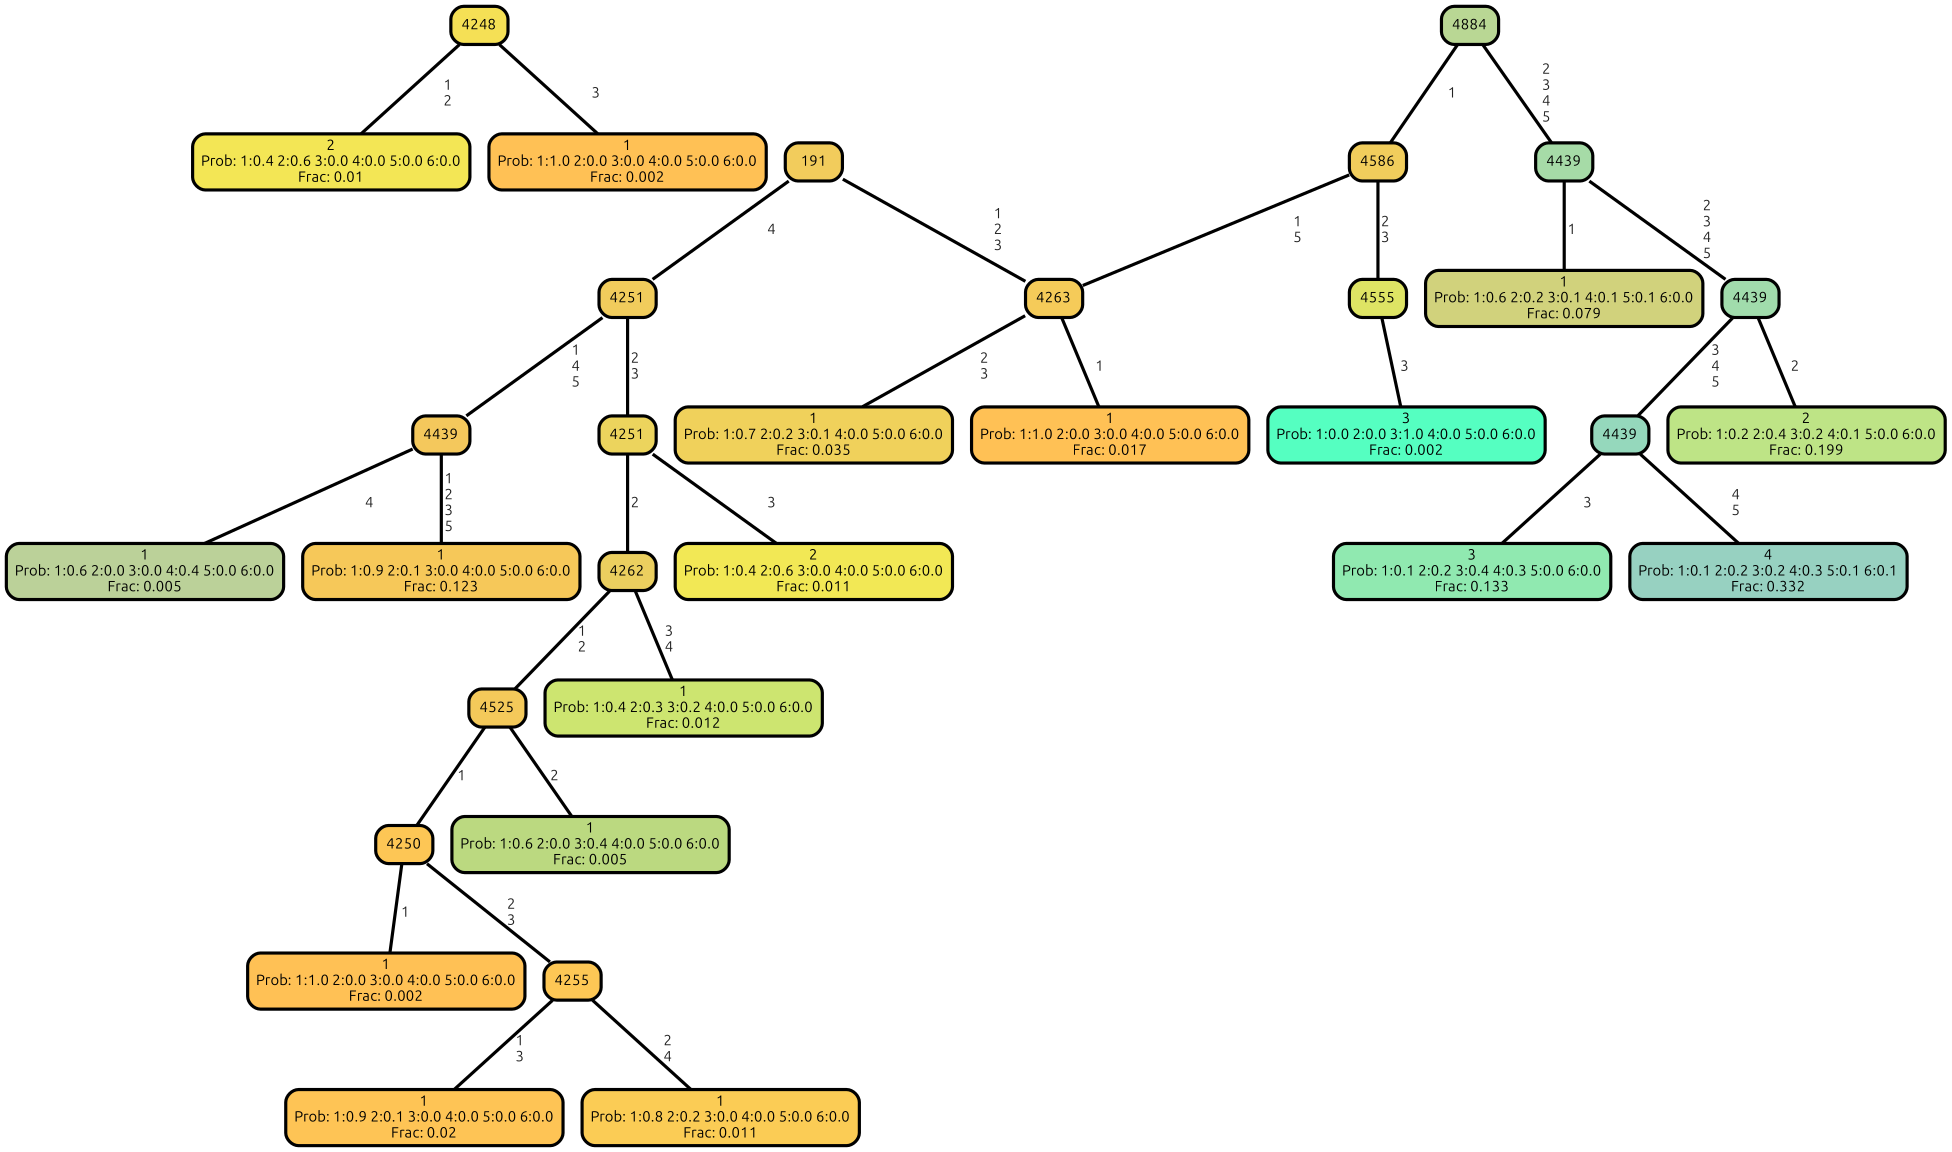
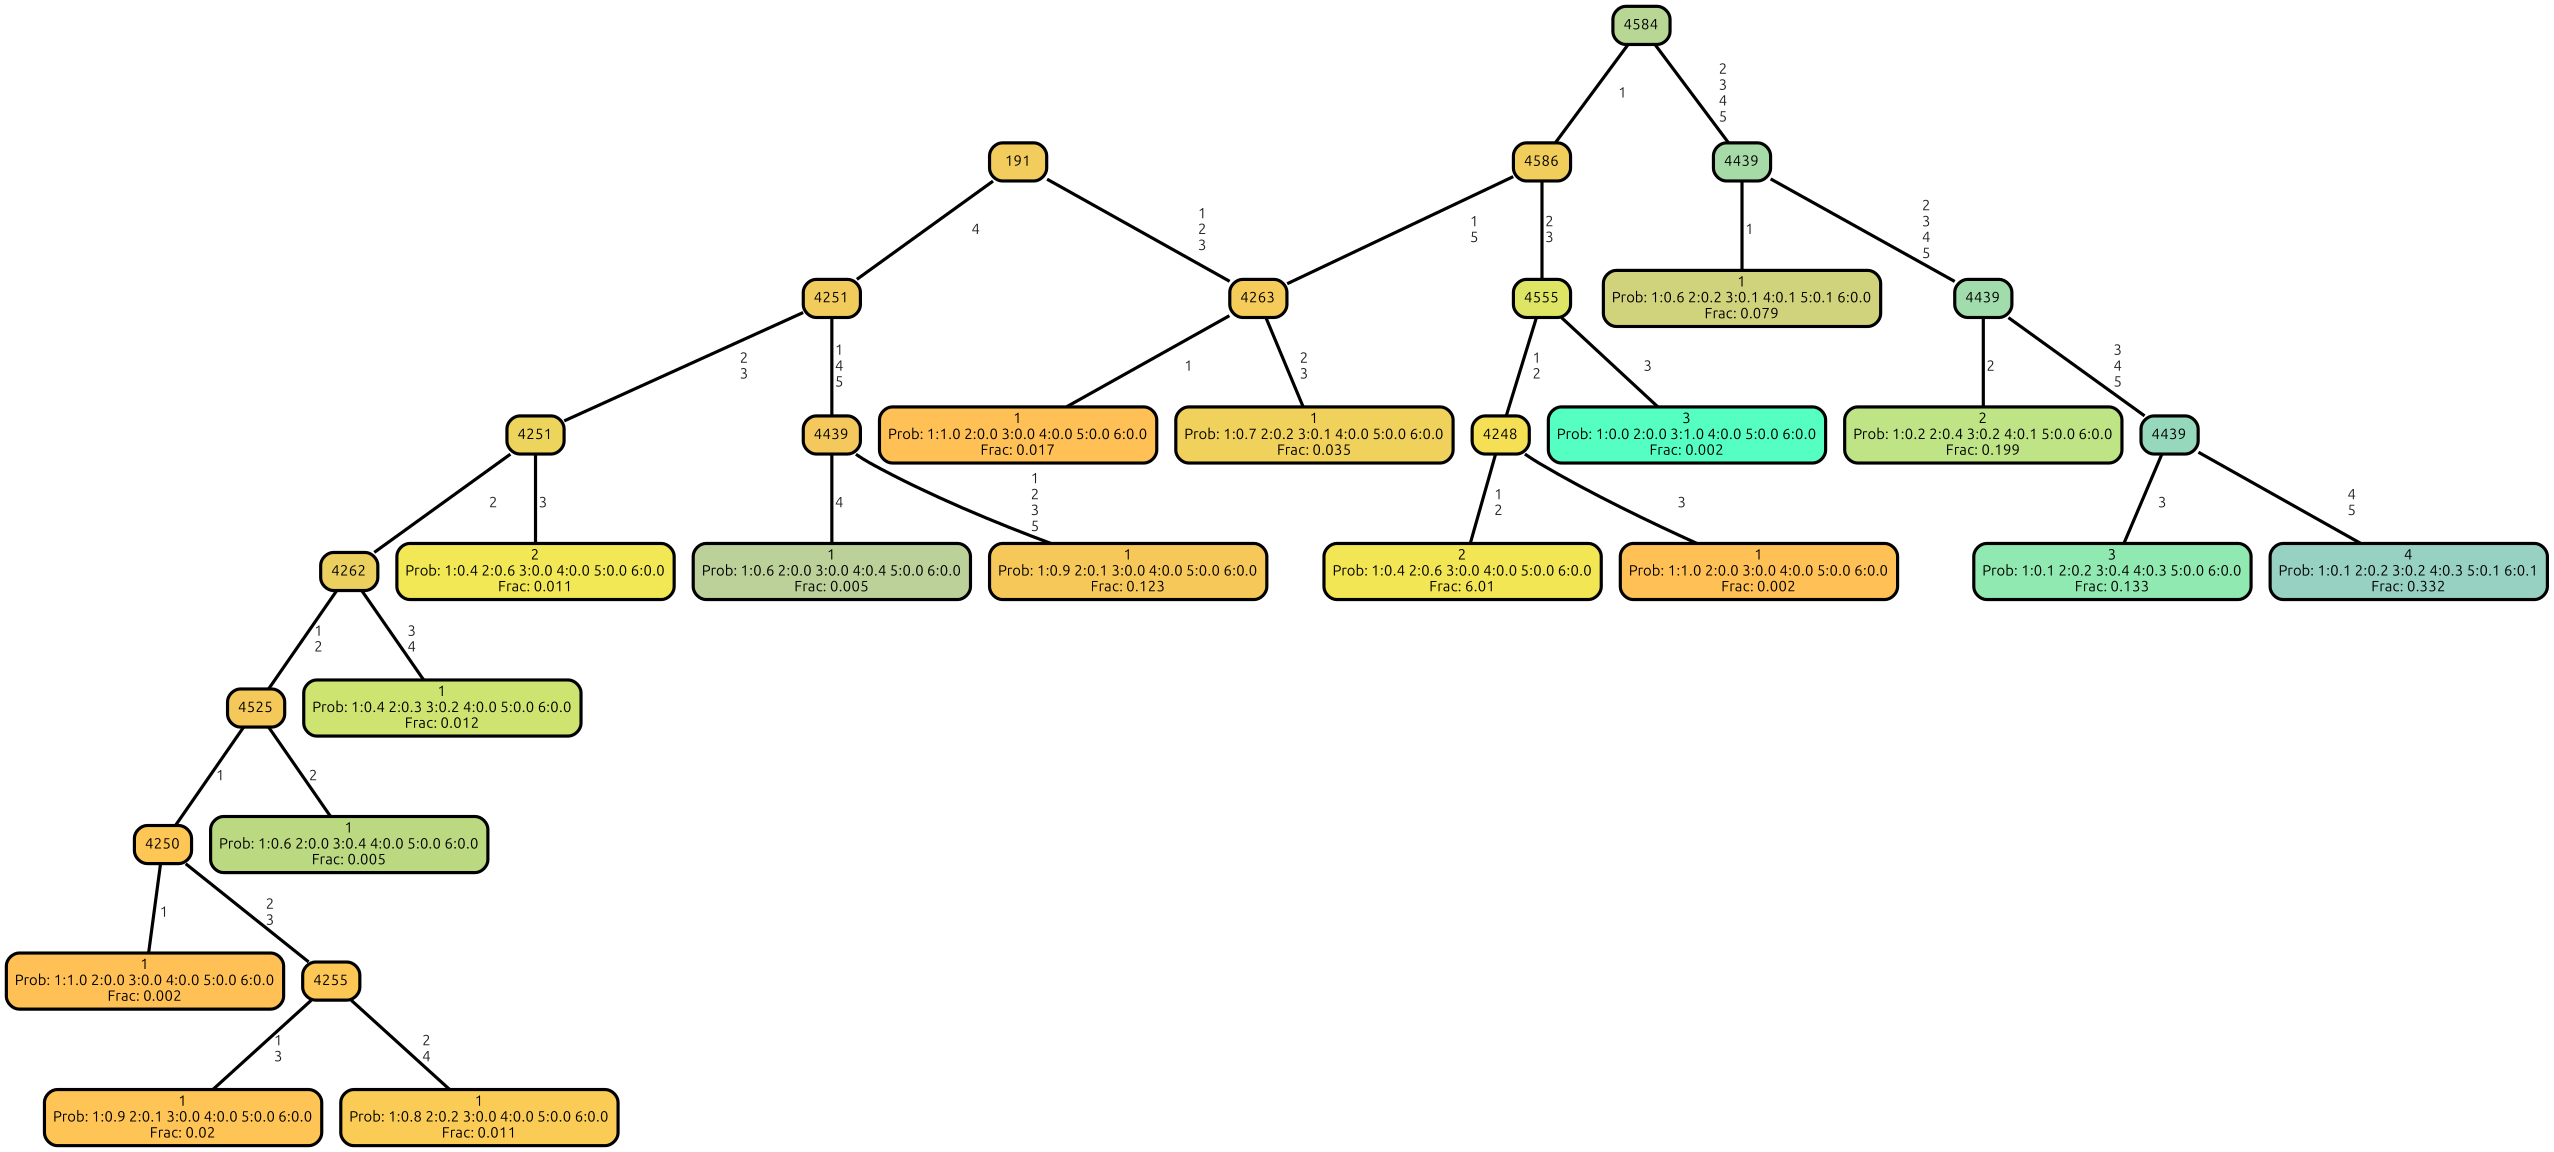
(1470, 25) -> (1641, 25)
(331, 162) -> (1463, 572)
none -> (1521, 367)
